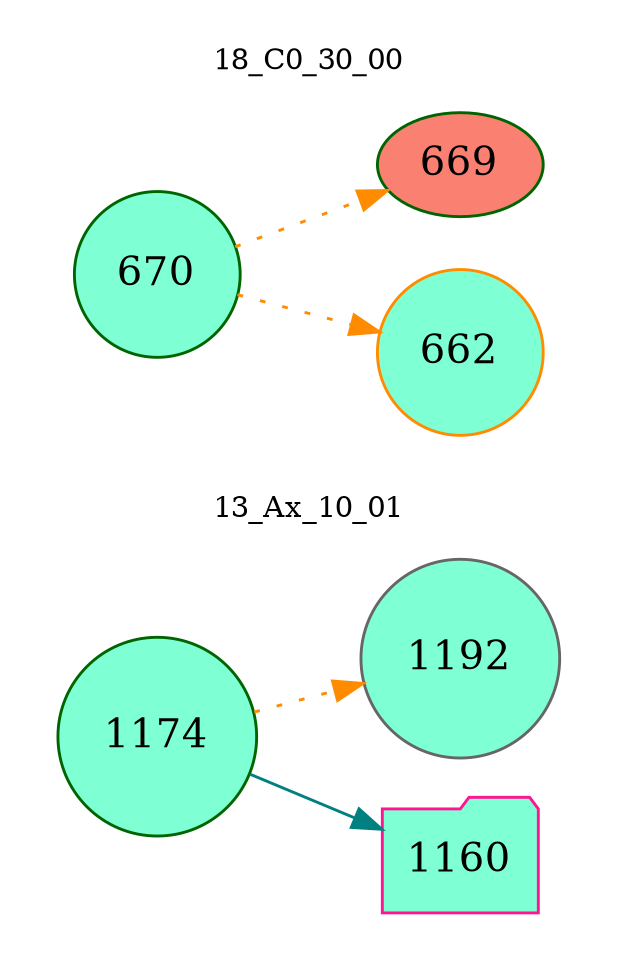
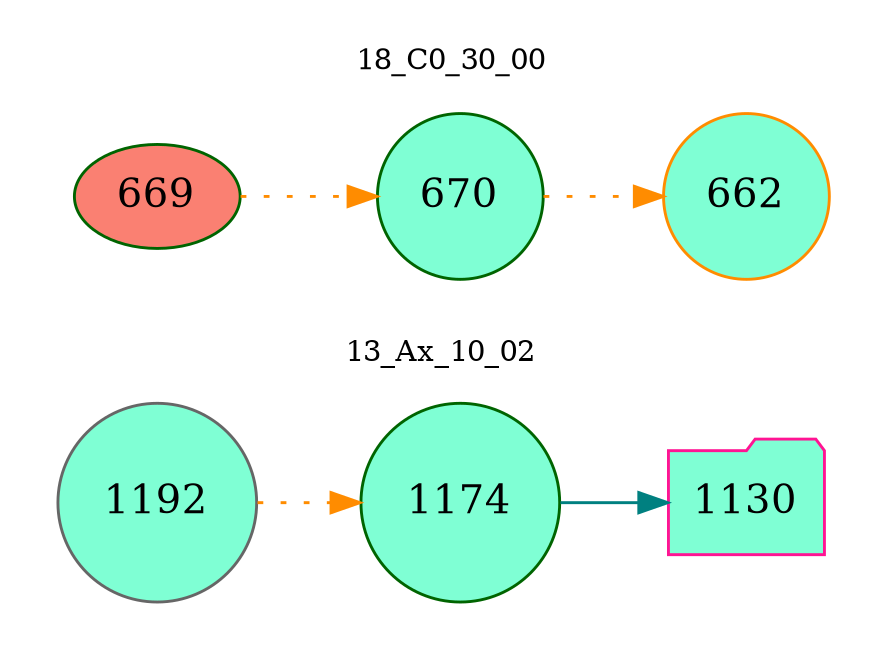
(297, 224) -> (294, 196)
(309, 510) -> (441, 354)
(294, 701) -> (294, 503)
(460, 861) -> (746, 503)
